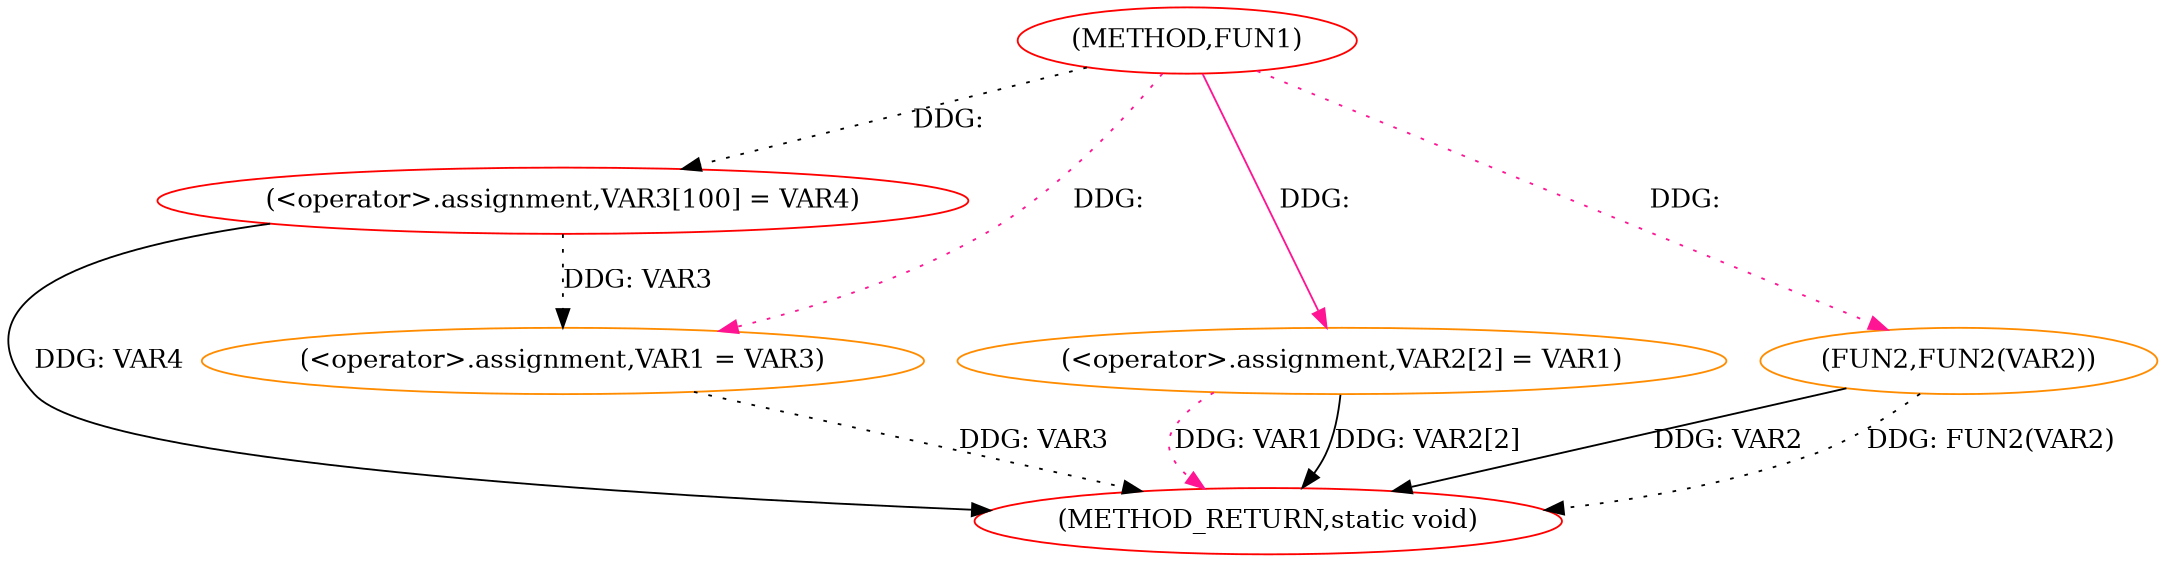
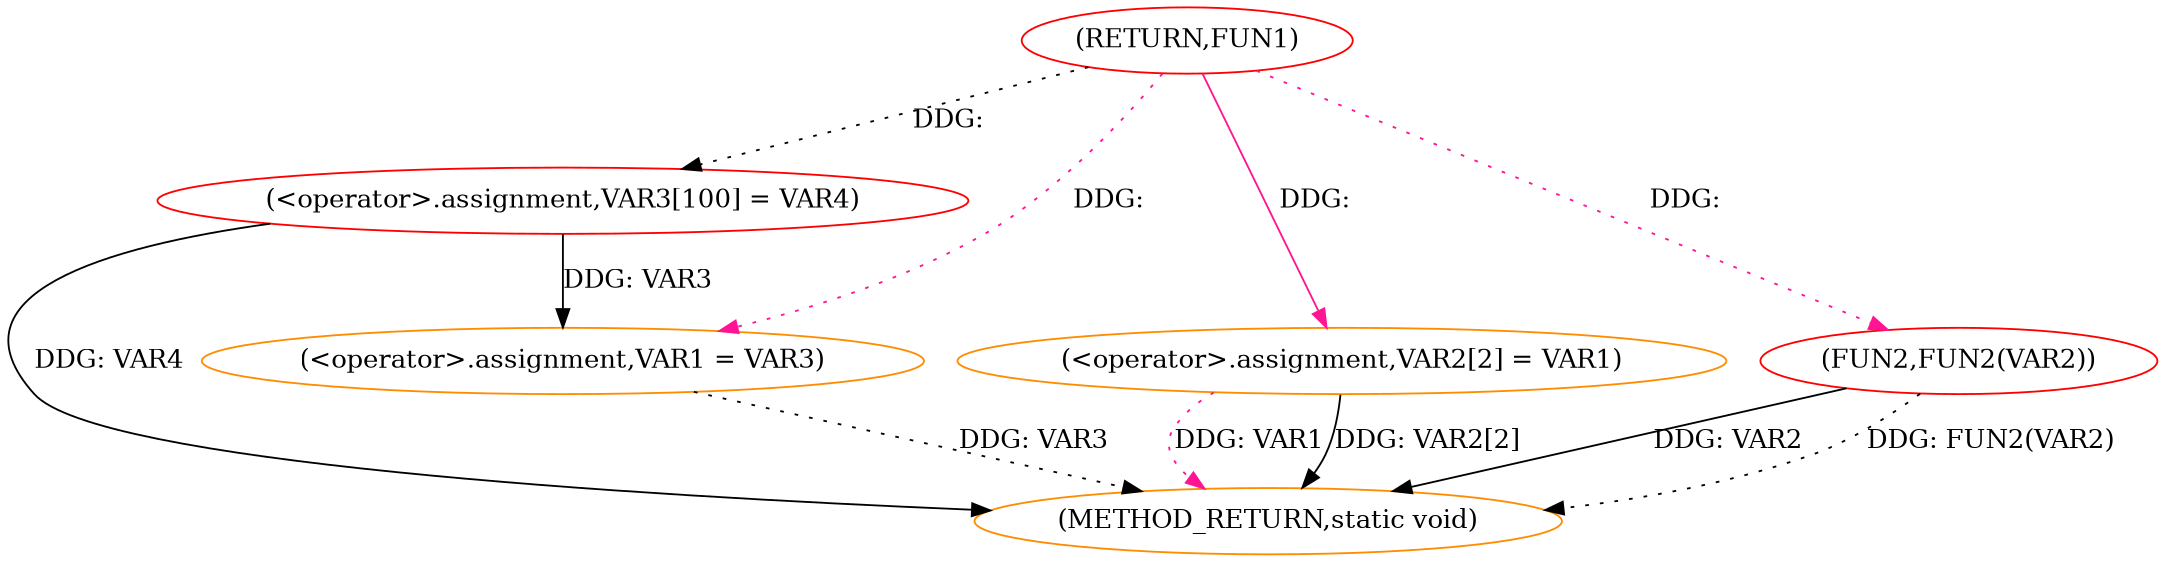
(1187, 41) -> (1187, 41)
(563, 272) -> (563, 272)
(1959, 361) -> (1959, 361)
(1268, 521) -> (1268, 521)
